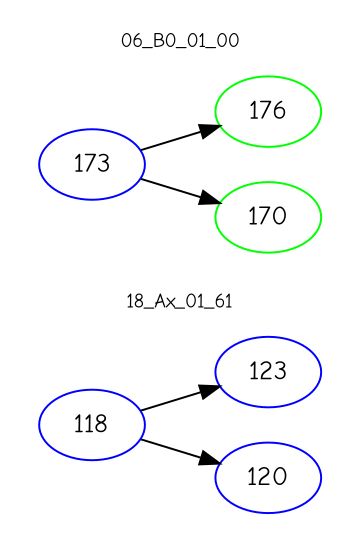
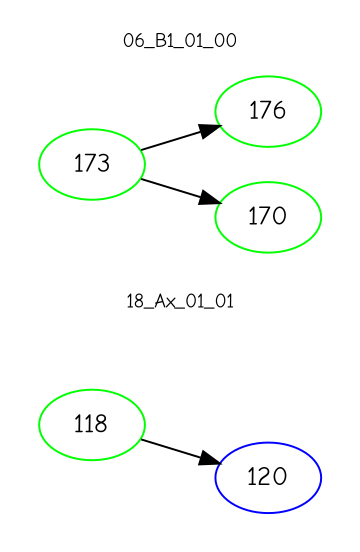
(180, 42) -> (180, 42)
(92, 164) -> (92, 164)
(180, 303) -> (180, 303)
(268, 372) -> none
(92, 425) -> (92, 425)
